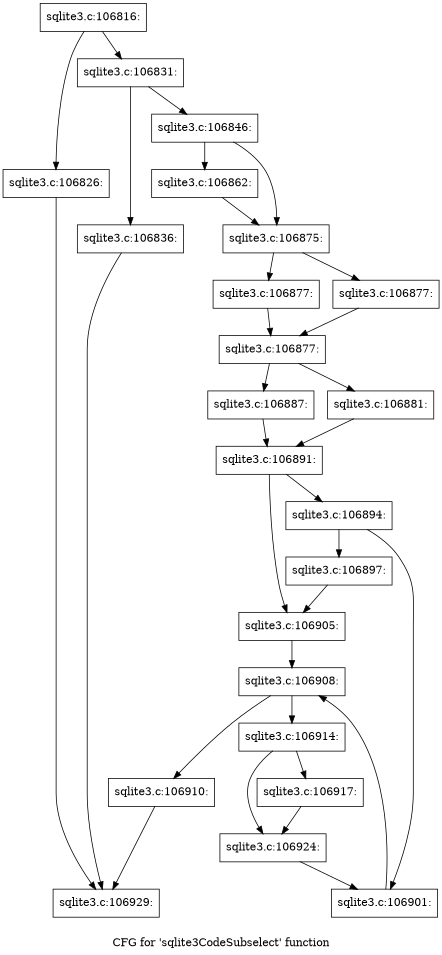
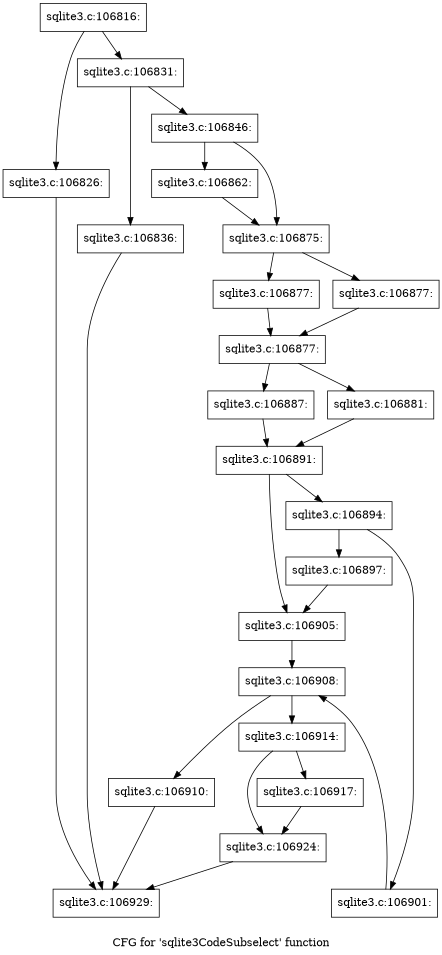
(325, 874) -> (193, 874)
